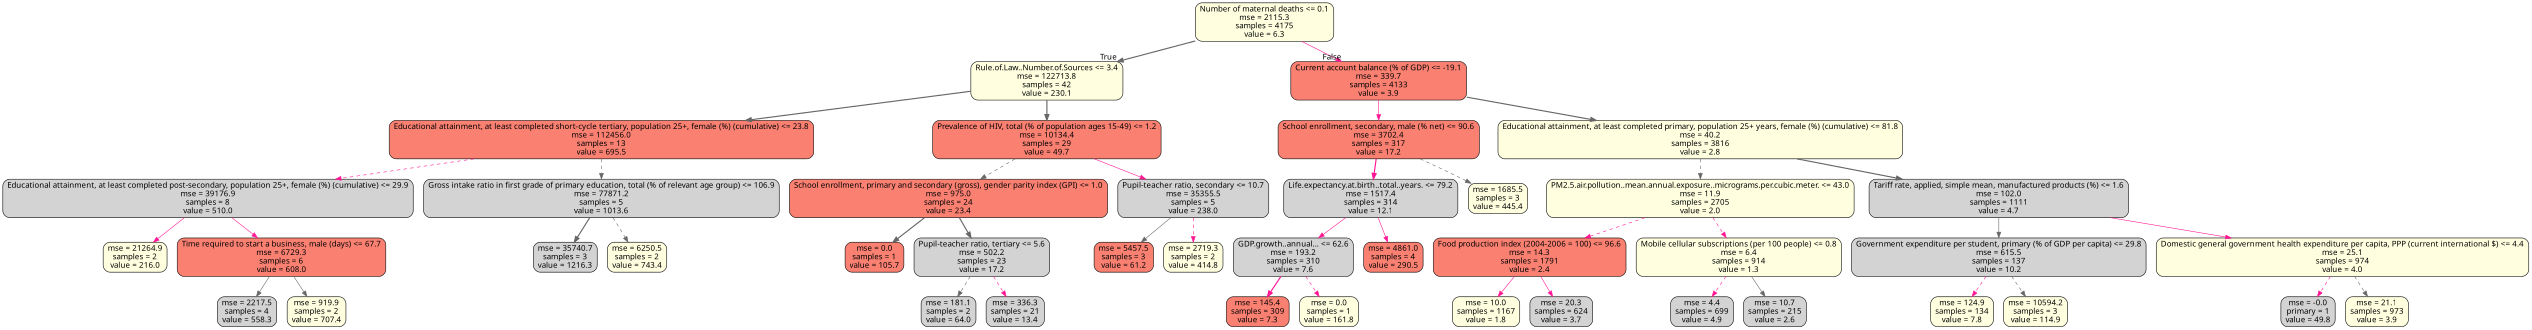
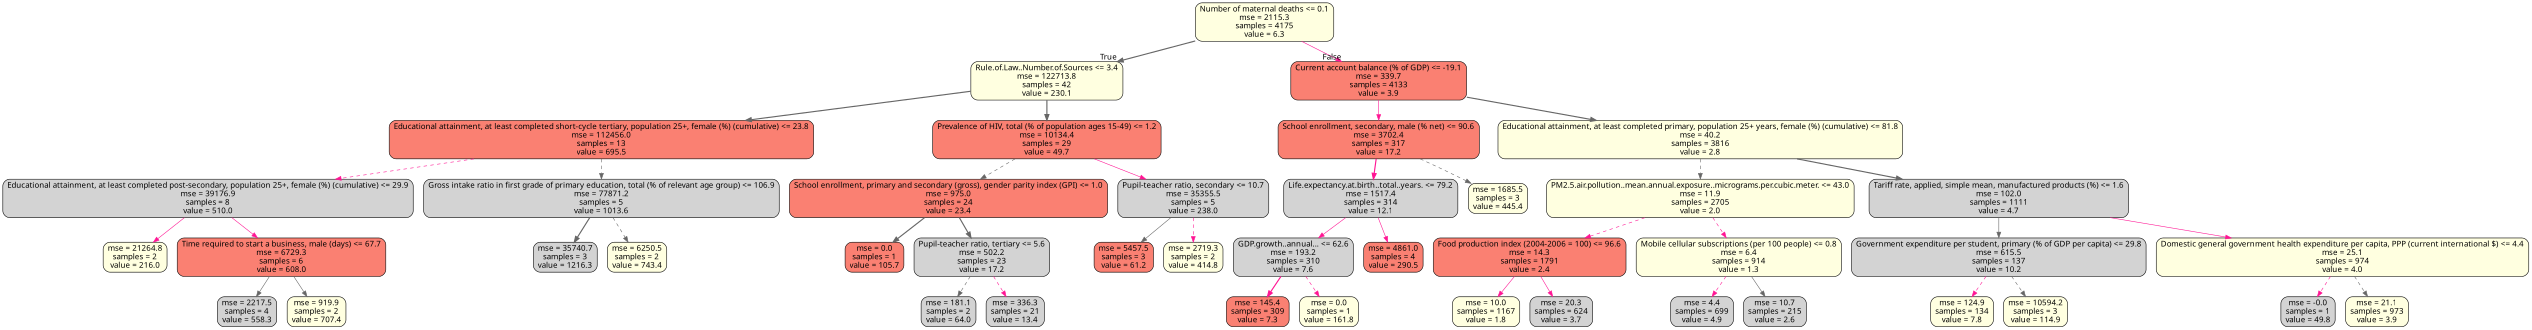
(135, 257) -> (135, 257)
(2308, 312) -> (2308, 312)
